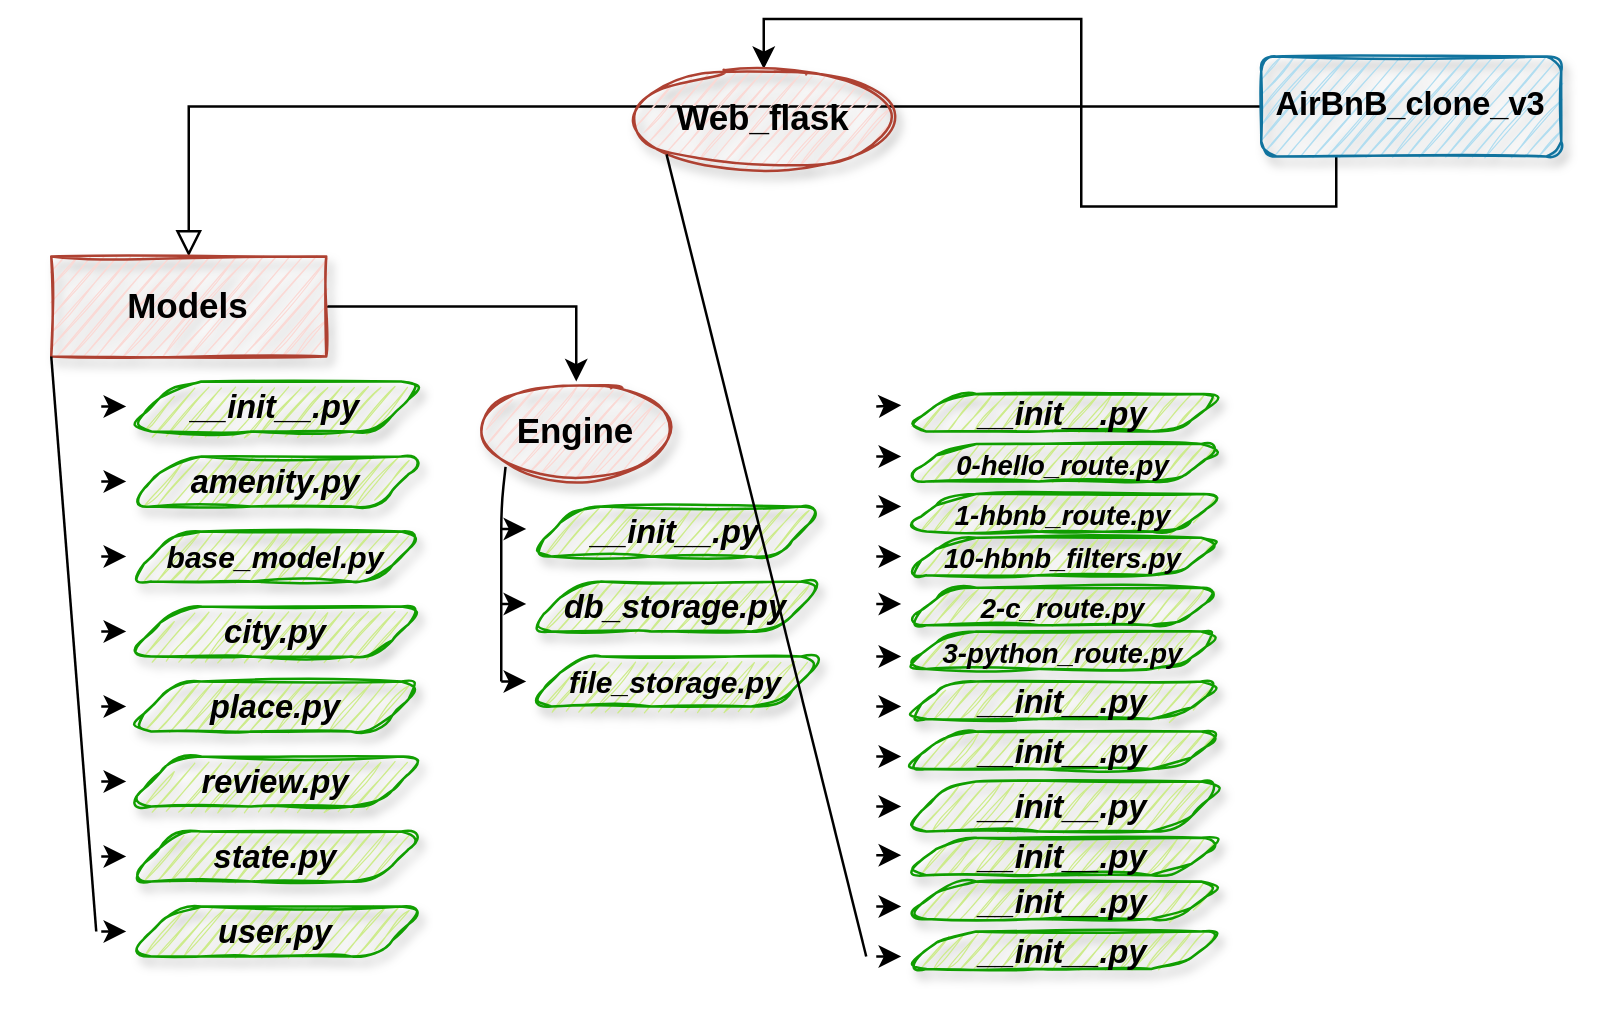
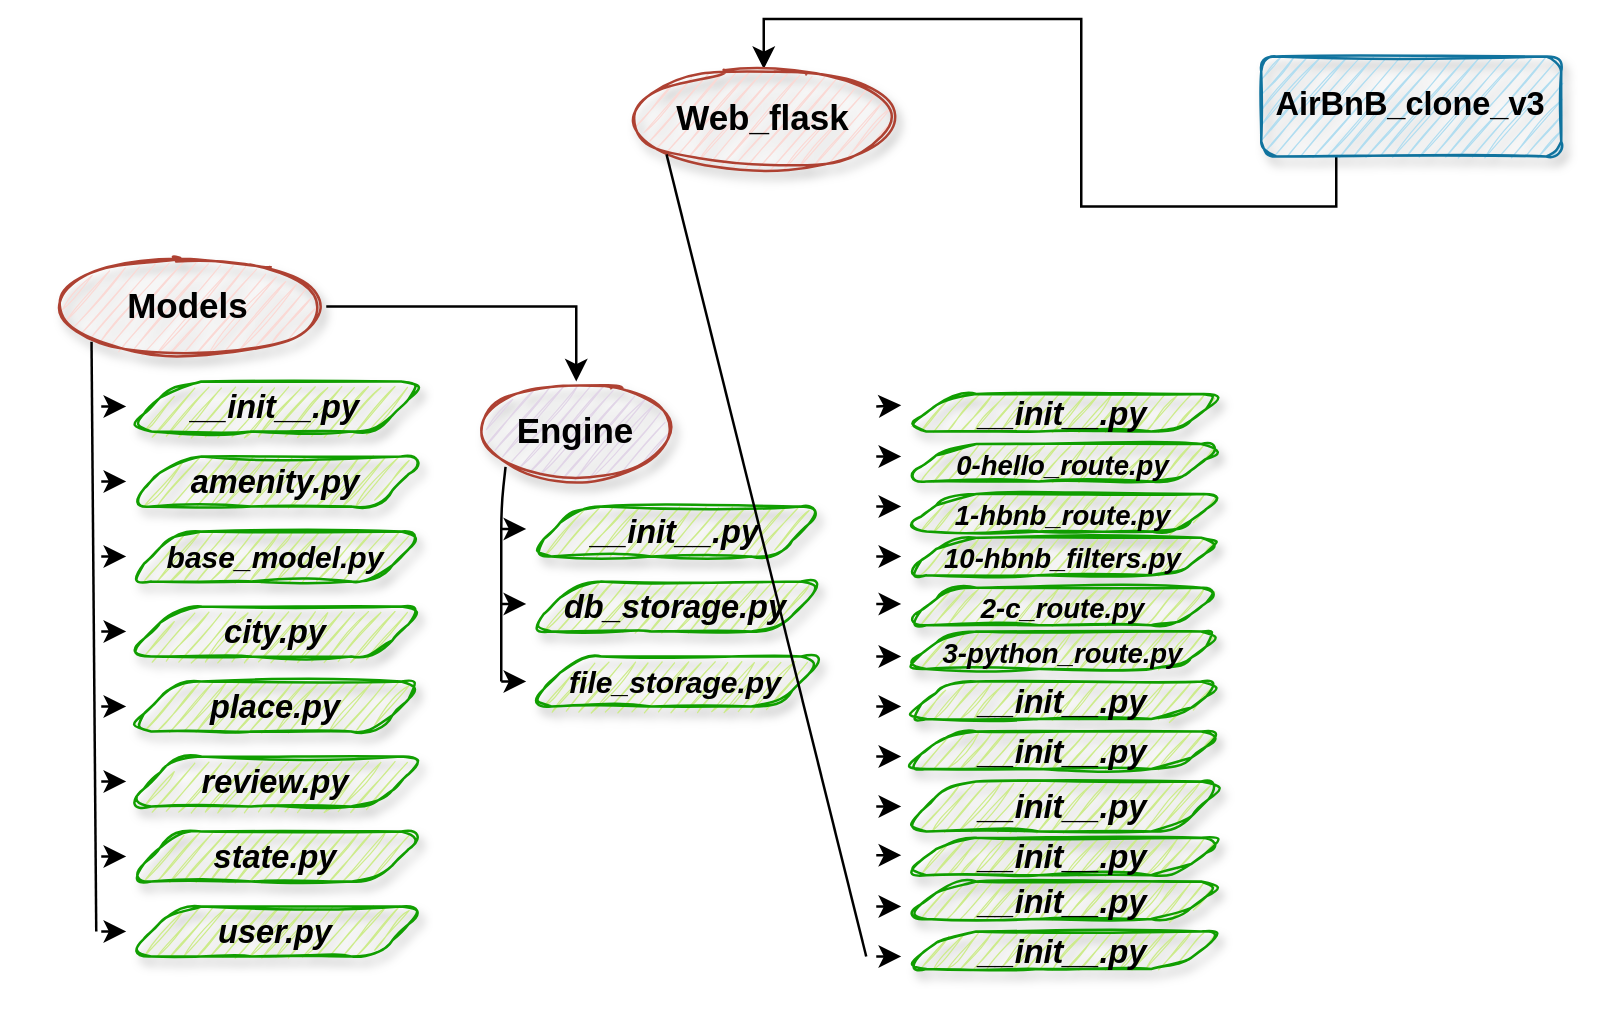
(353, 106) -> none
(189, 306) -> (189, 306)
(576, 431) -> (576, 431)
